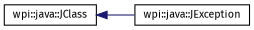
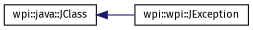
(192, 15) -> (192, 15)
